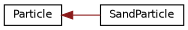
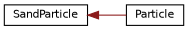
(87, 15) -> (113, 15)
